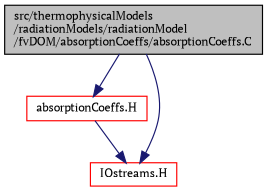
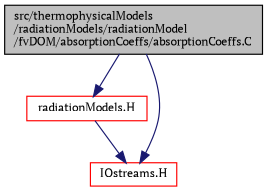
(87, 108) -> (87, 108)
